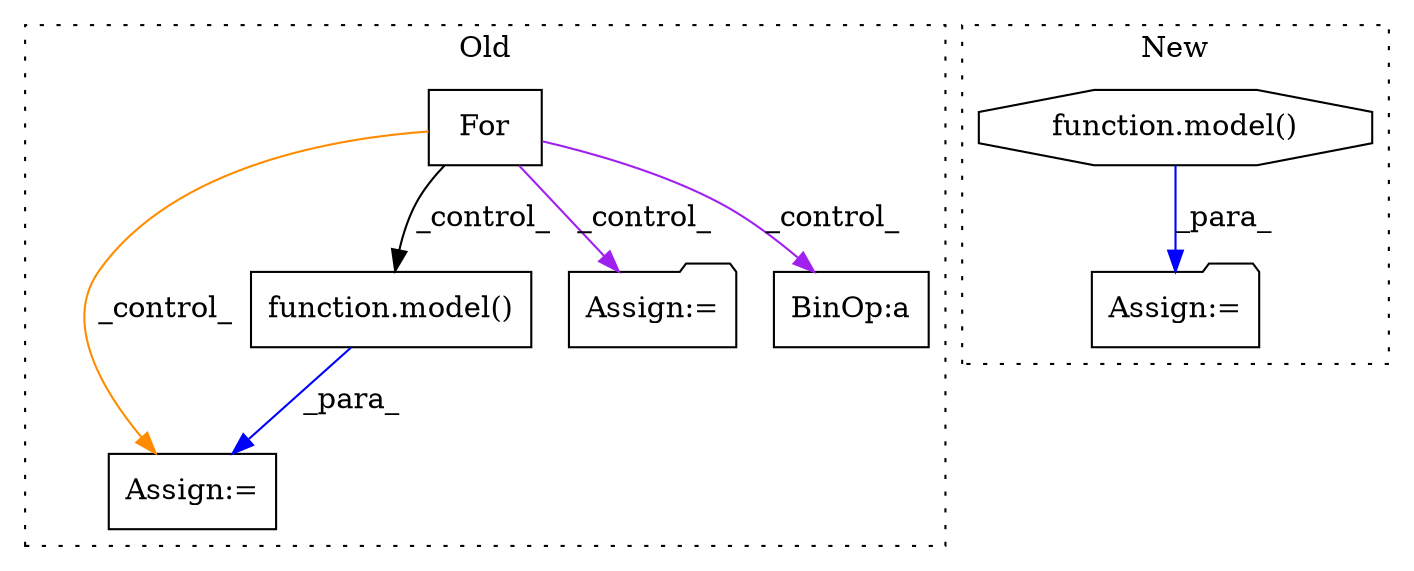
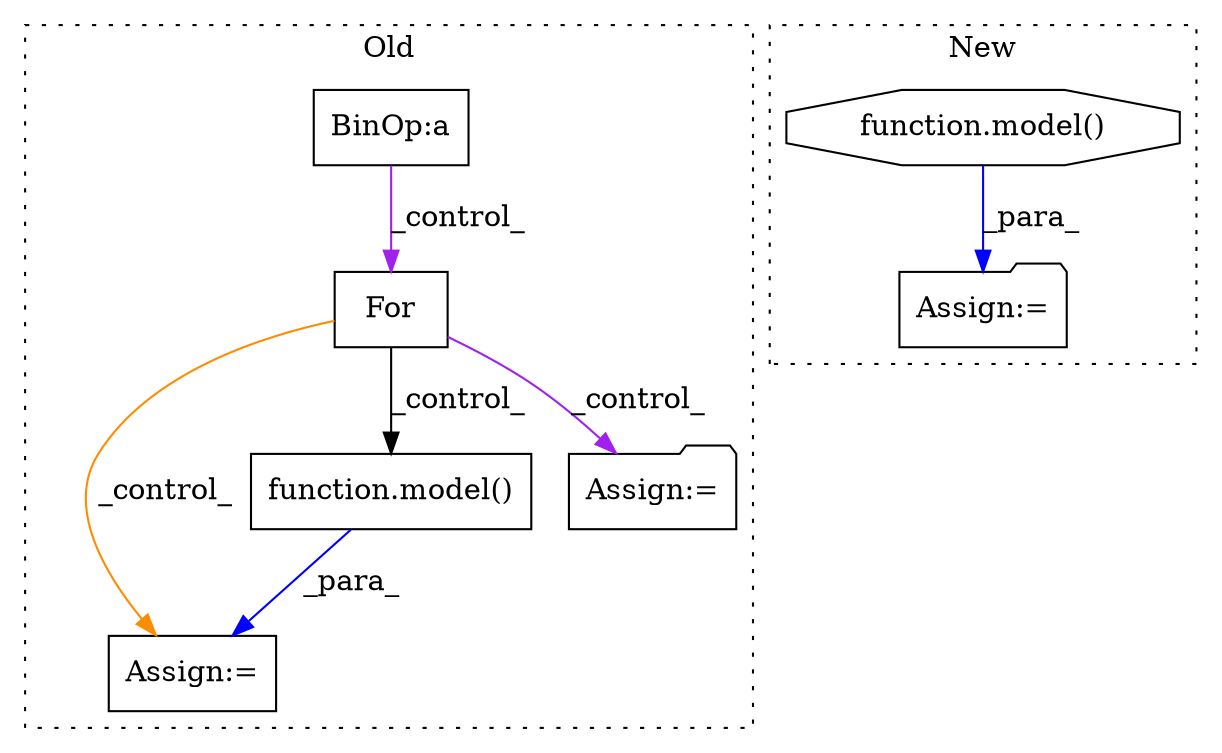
(678, 183) -> (391, 208)
